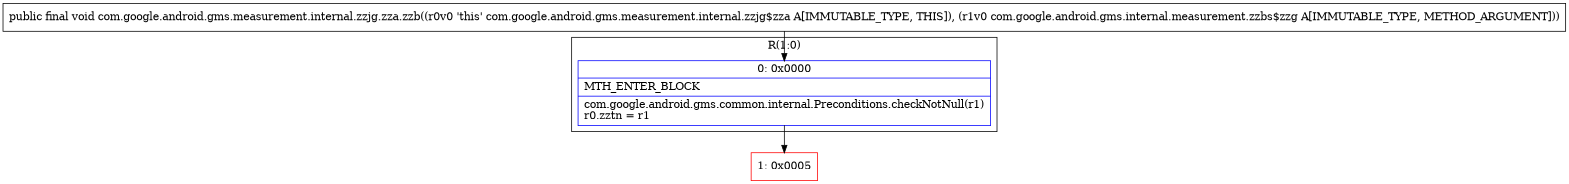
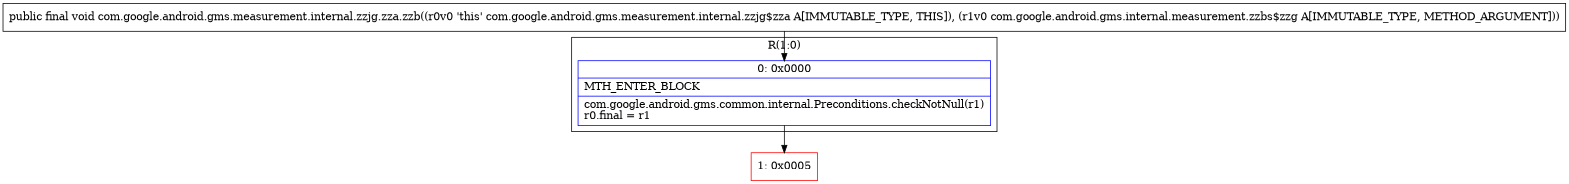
(617, 116) -> (617, 116)
